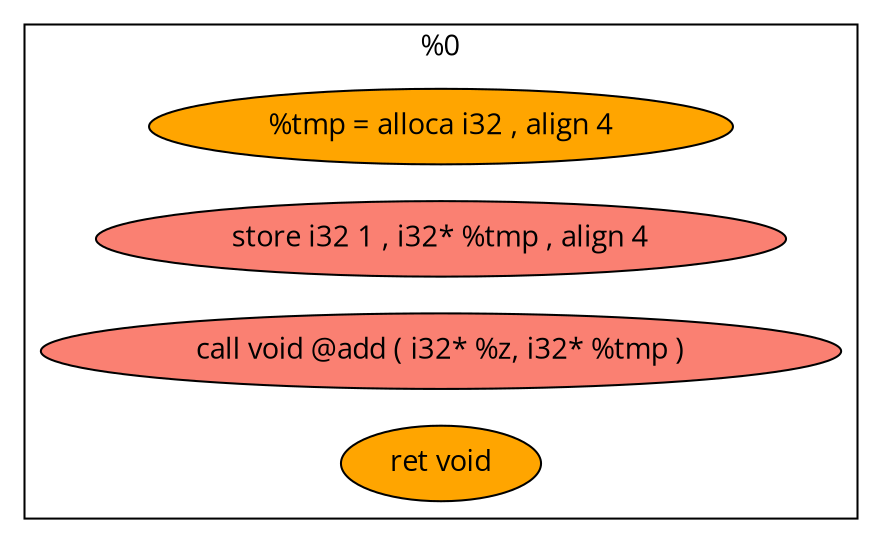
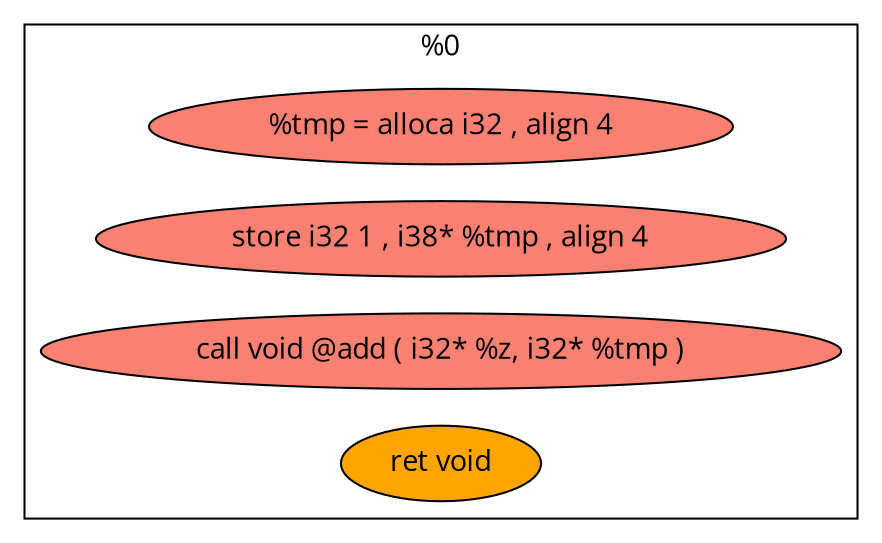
(441, 127) -> (441, 127)
(441, 239) -> (441, 239)
